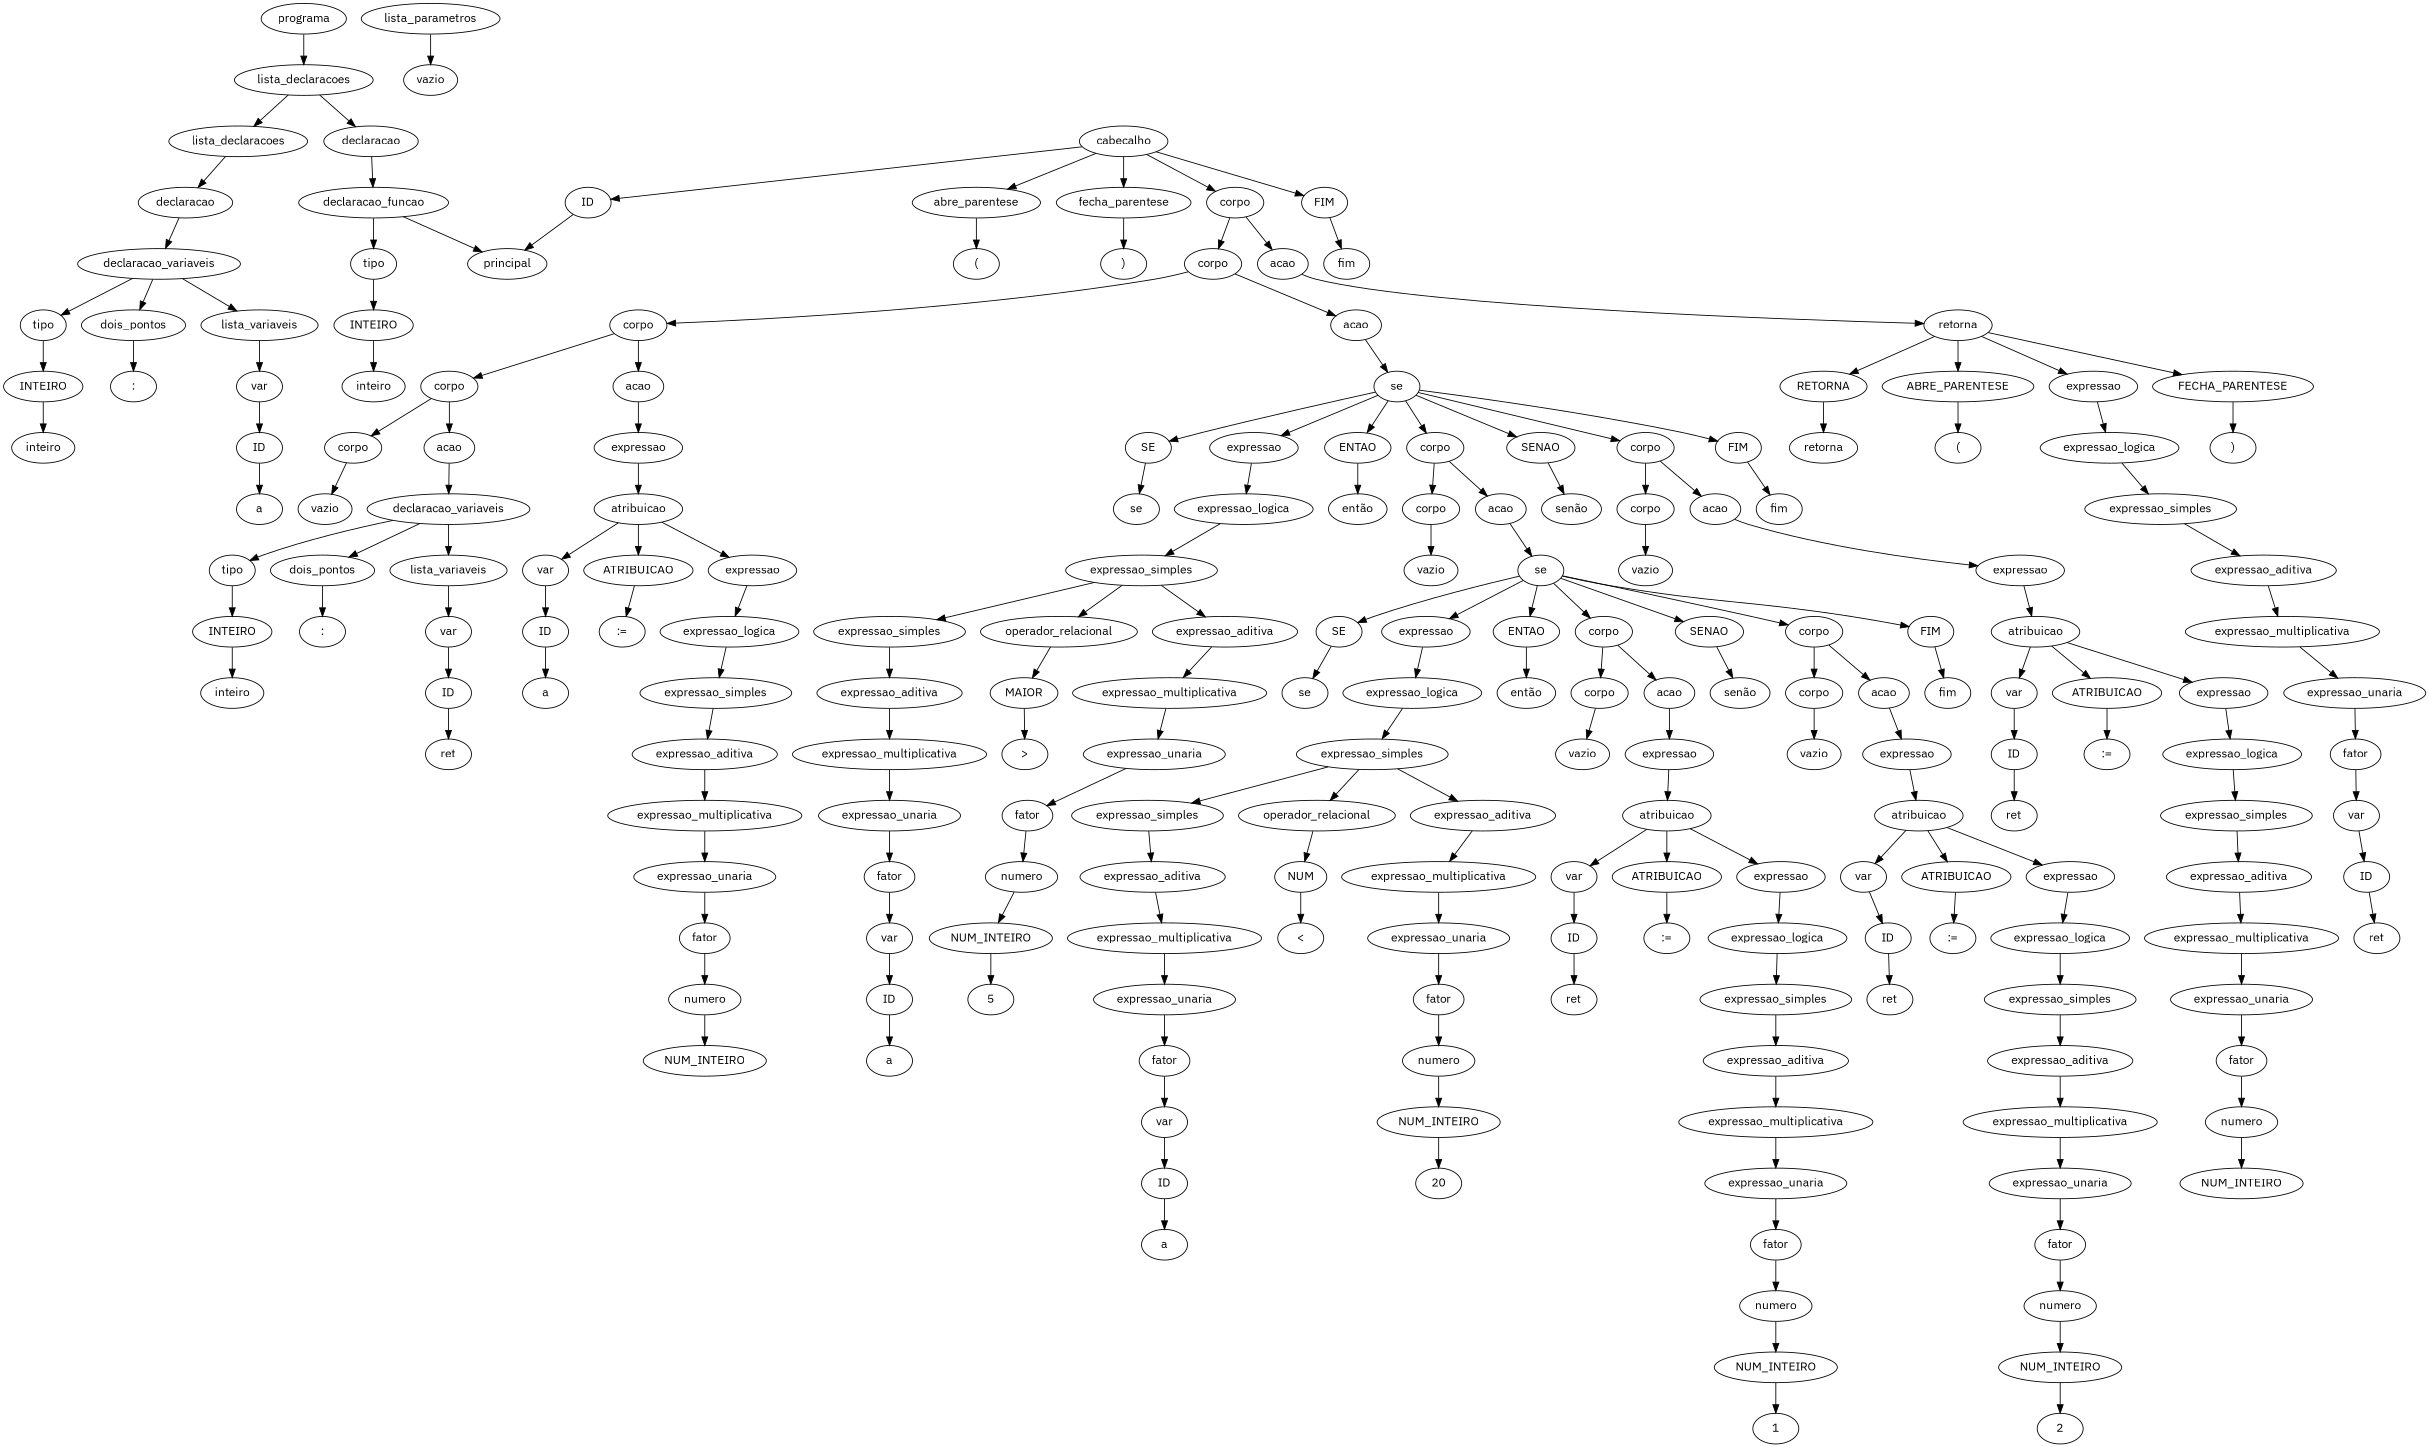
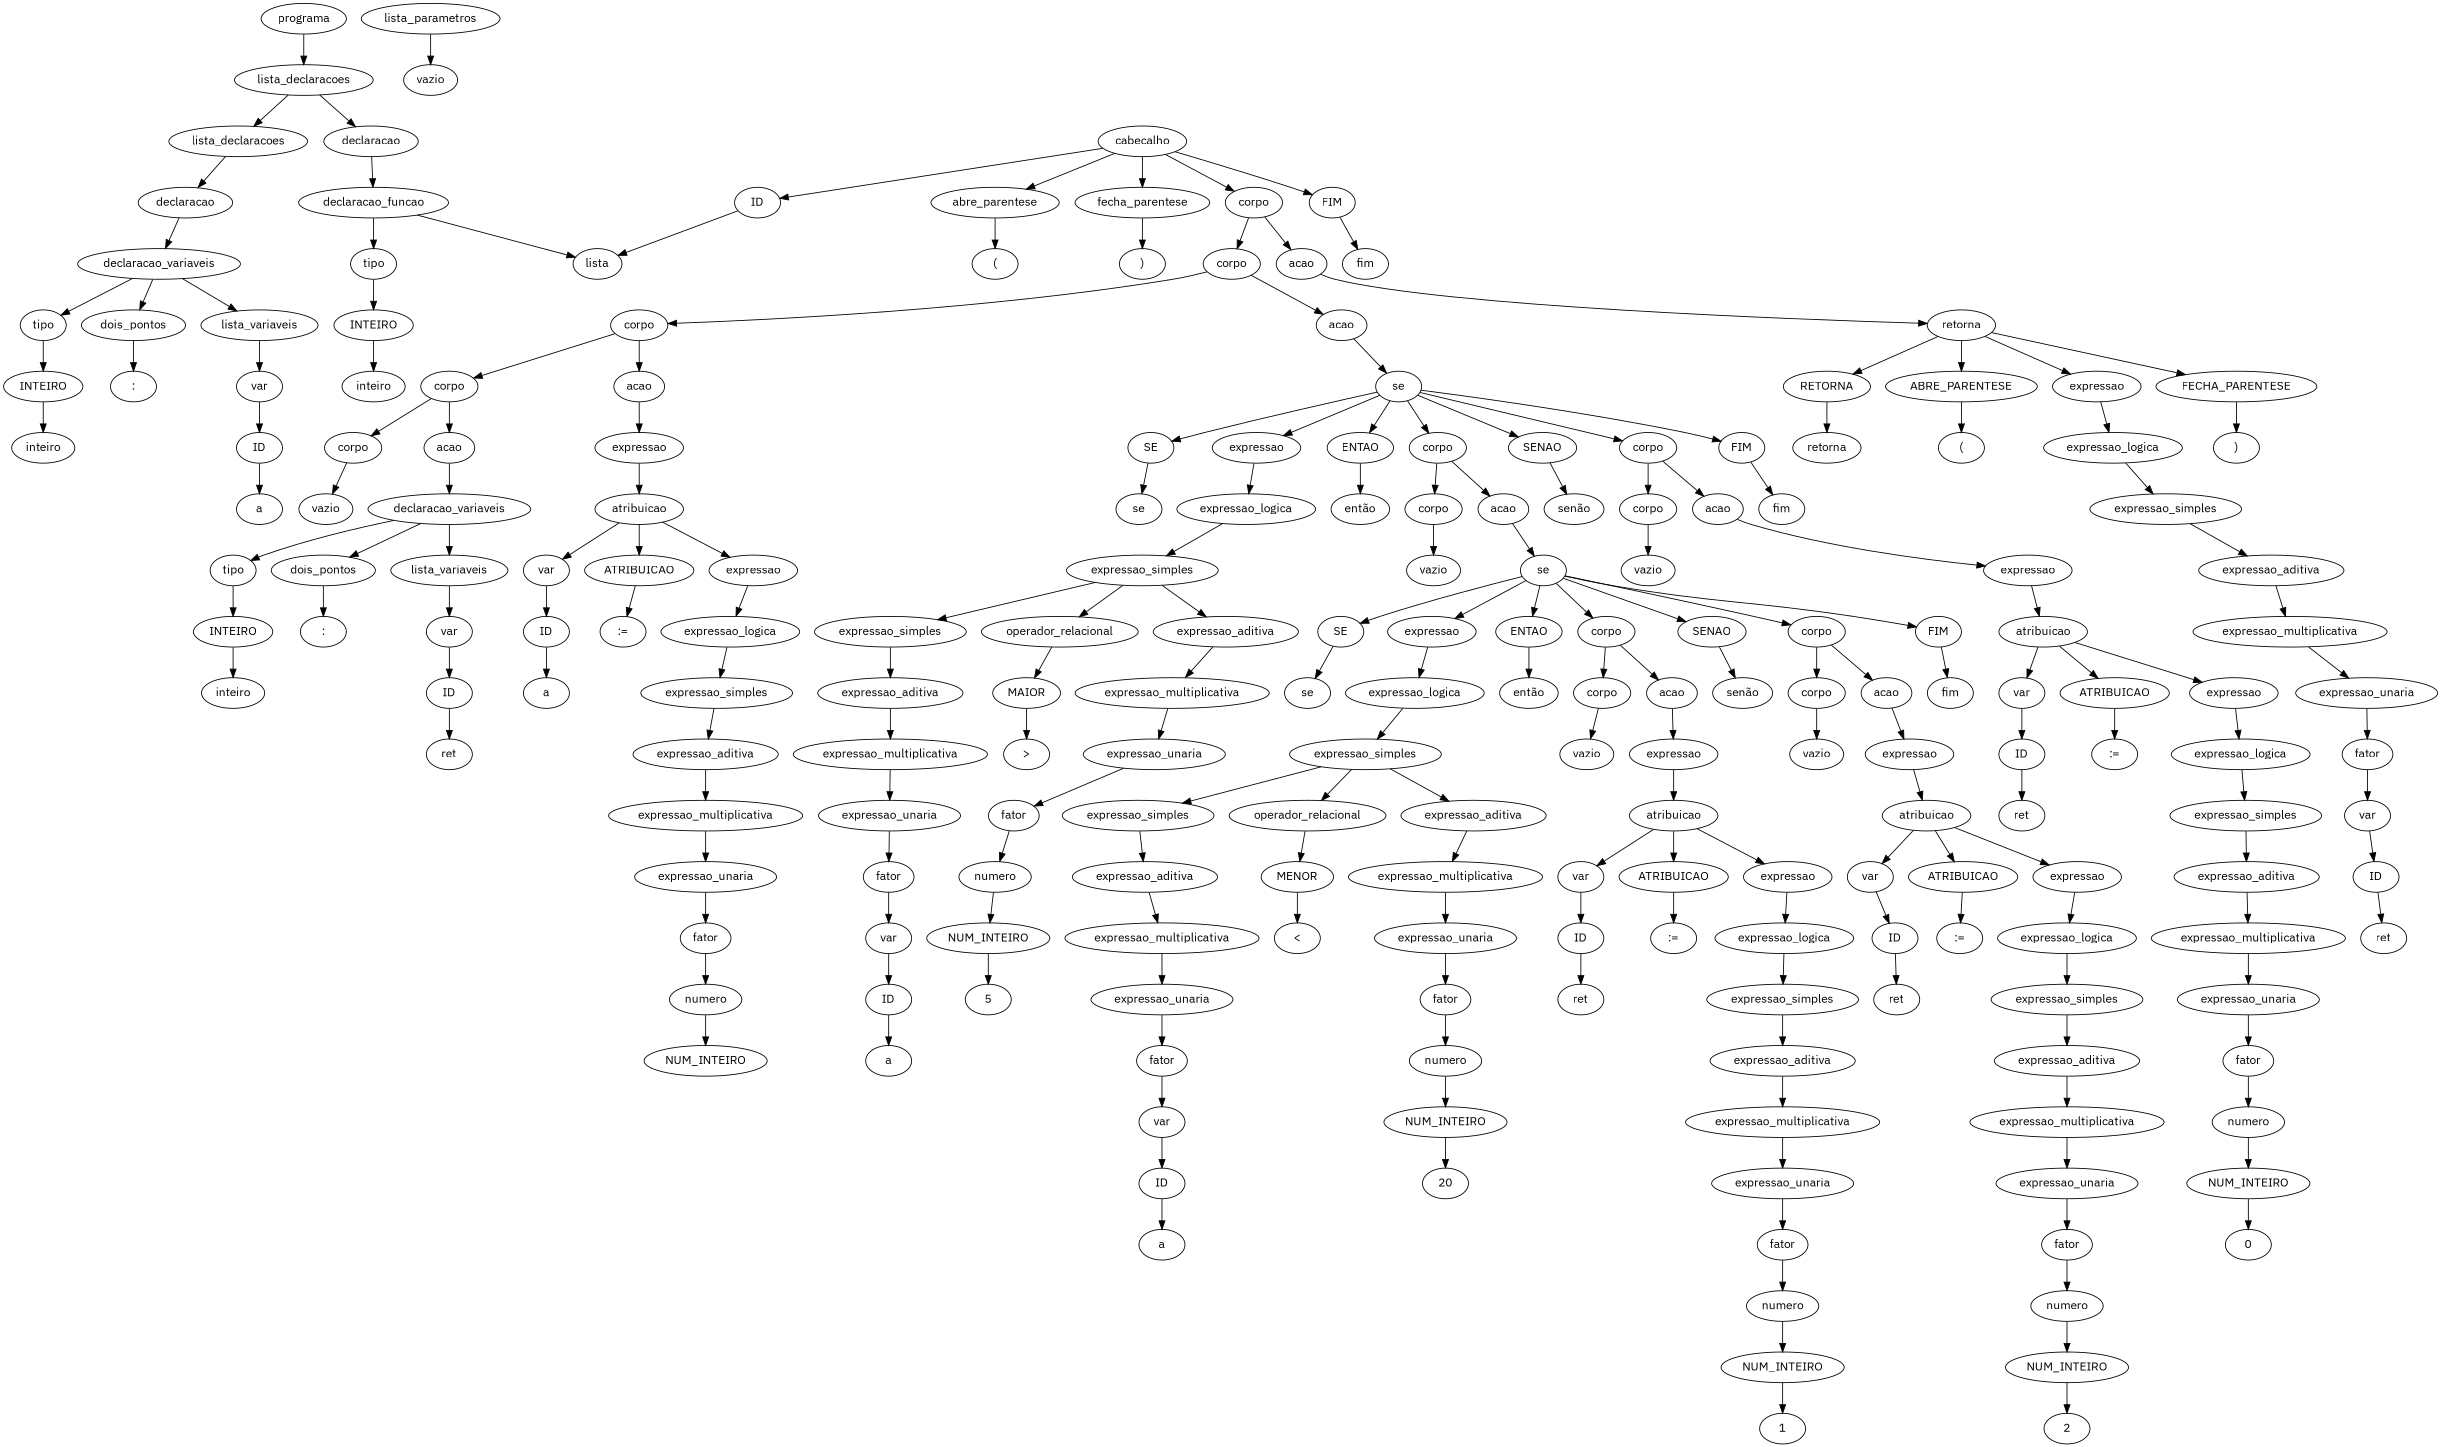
(507, 264) -> (598, 264)
(1301, 877) -> (1297, 877)
none -> (2248, 1245)
